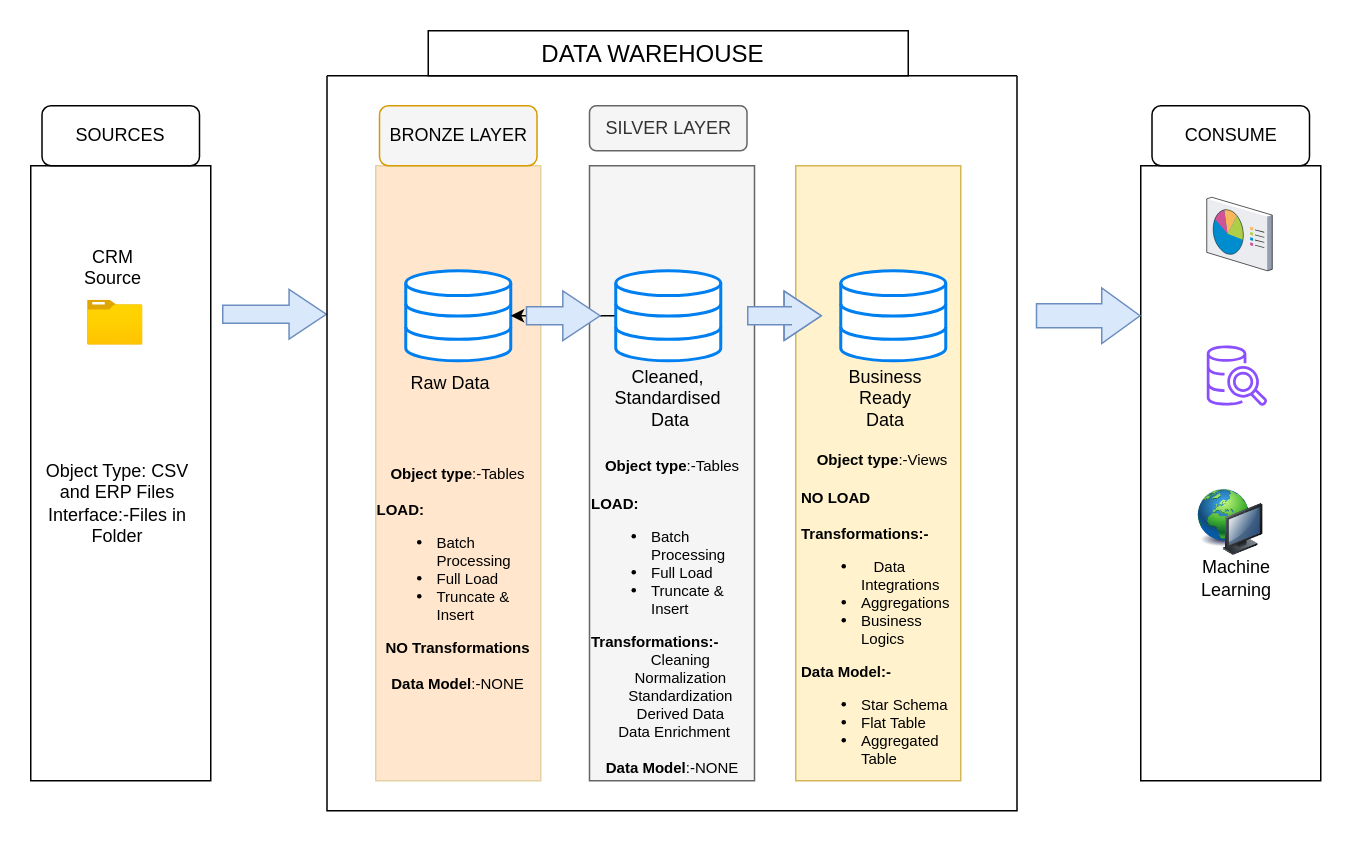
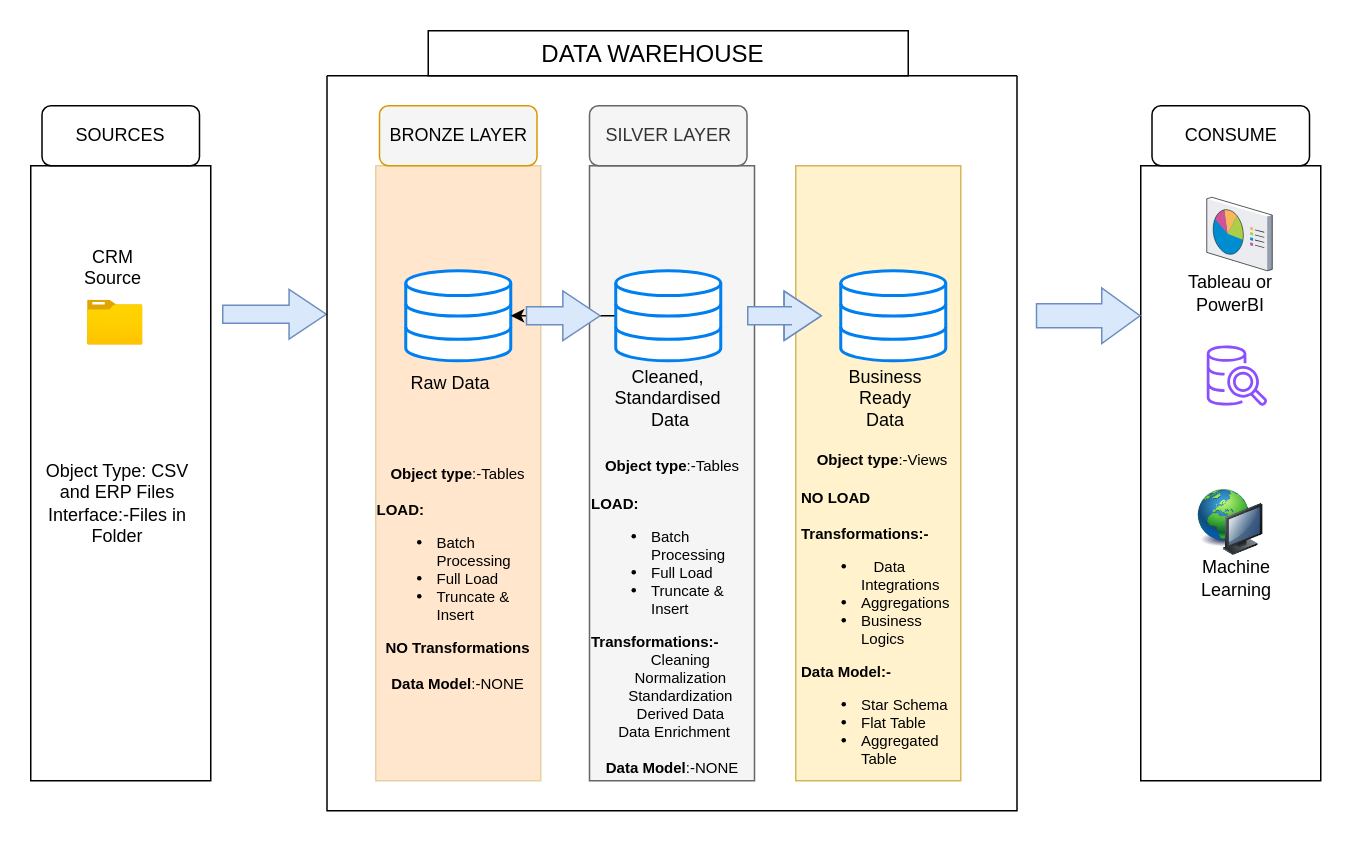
(668, 128) -> (668, 136)
none -> (1231, 293)
